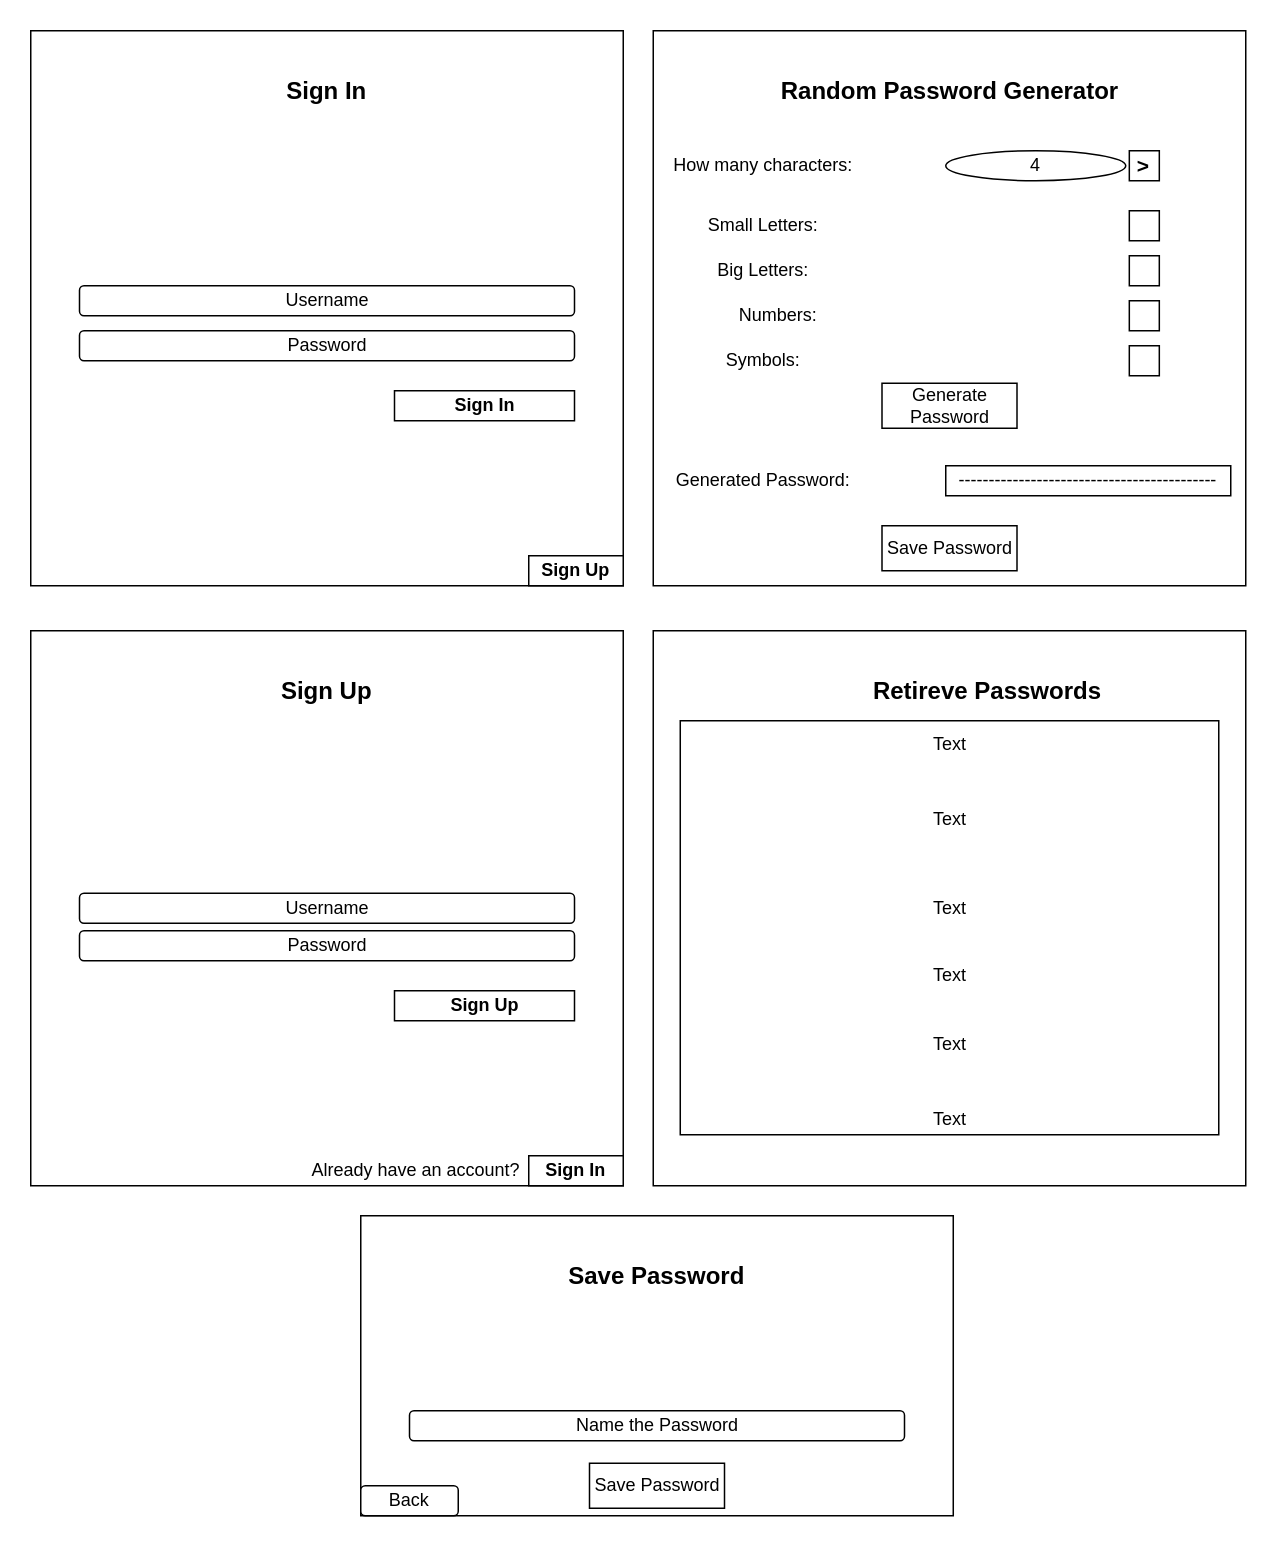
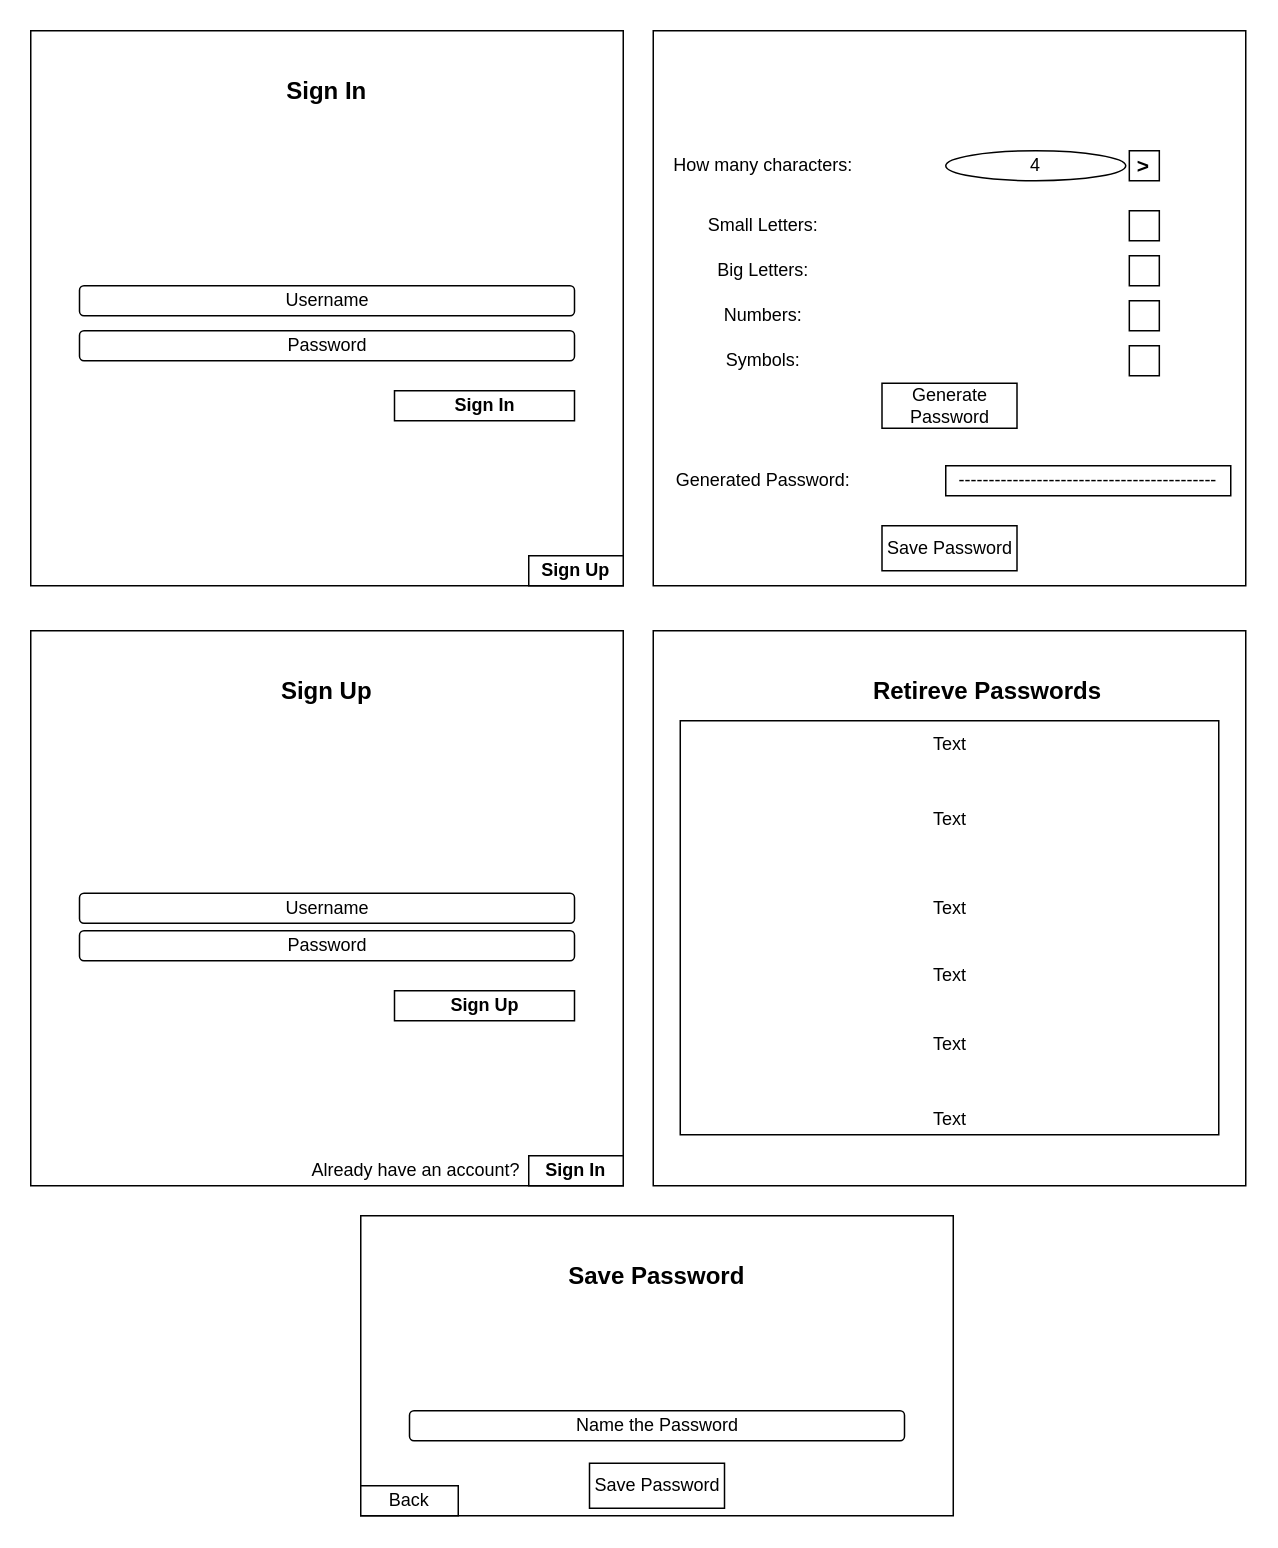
(950, 91) -> none
(779, 316) -> (764, 316)
(410, 1501) -> (410, 1501)
